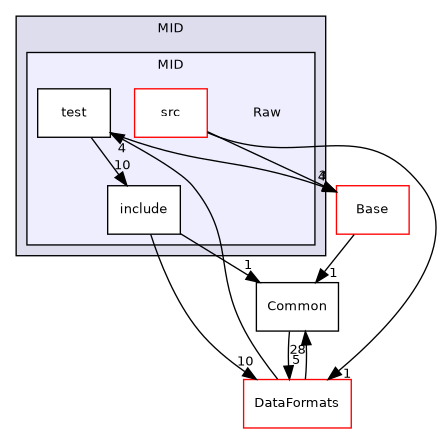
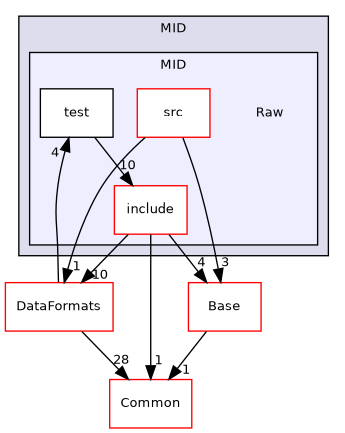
(217, 161) -> (184, 253)
(144, 210) -> (151, 210)
(297, 307) -> (151, 404)
(288, 349) -> none
